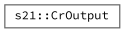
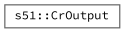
(62, 16) -> (62, 16)
